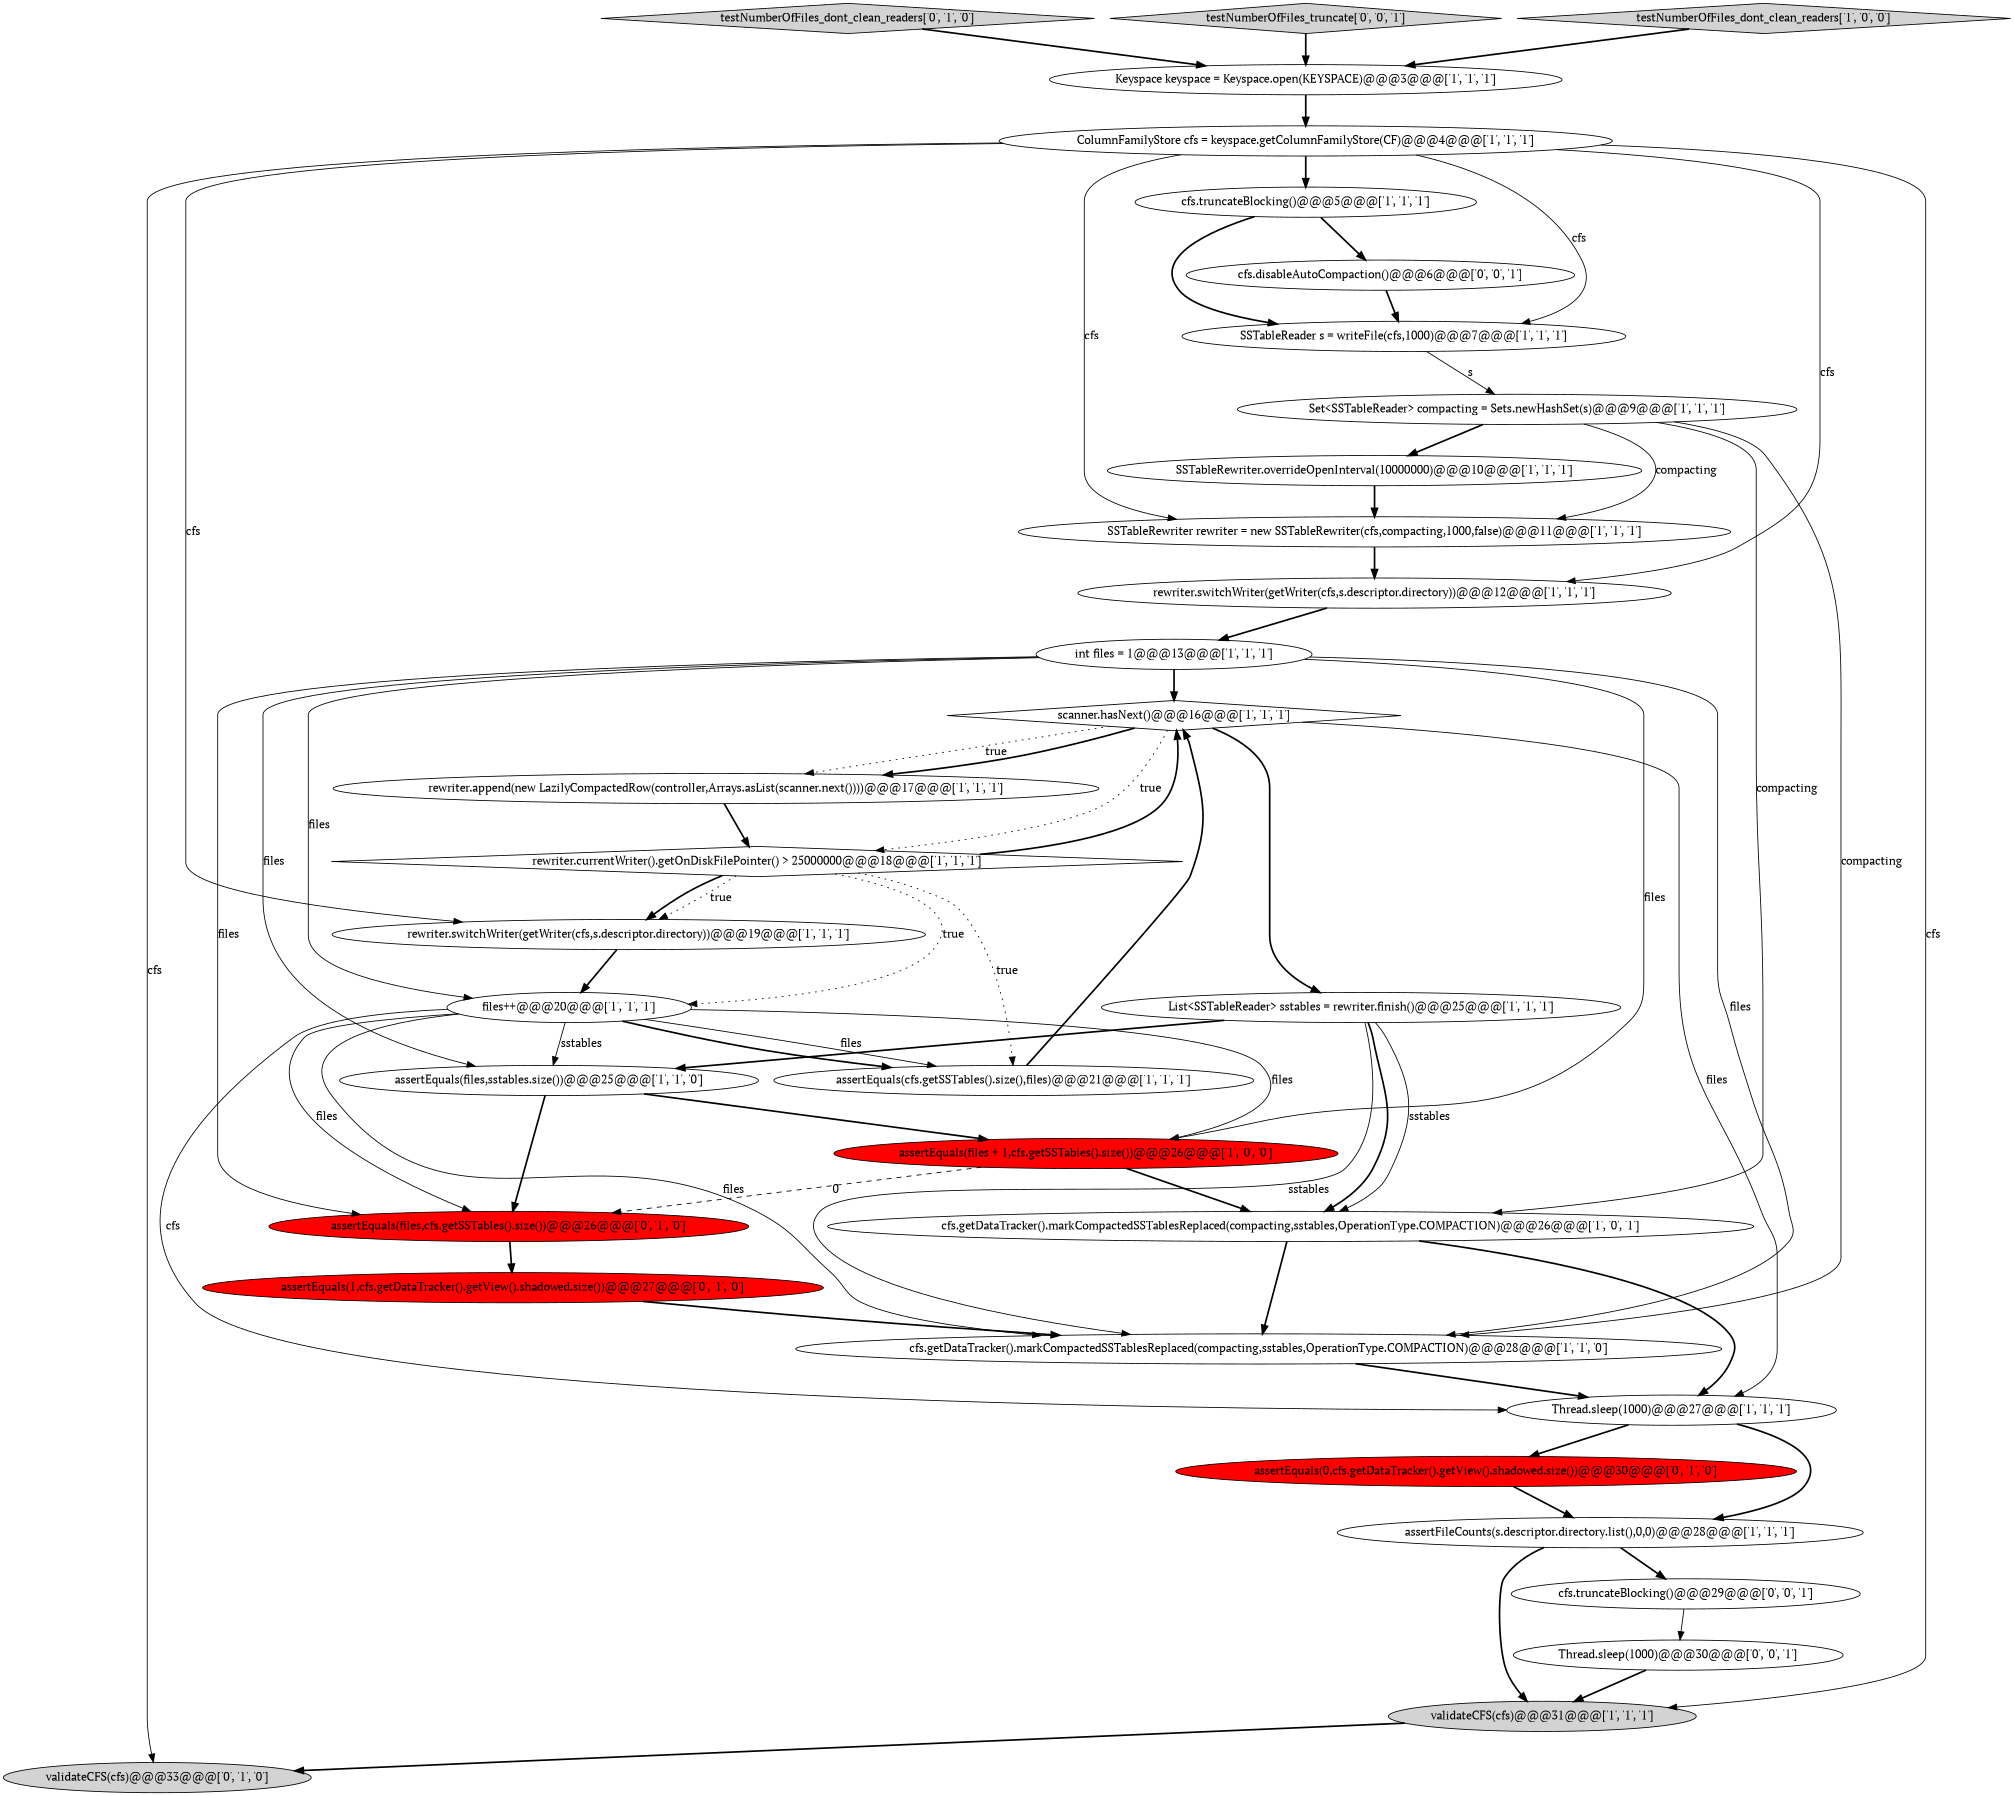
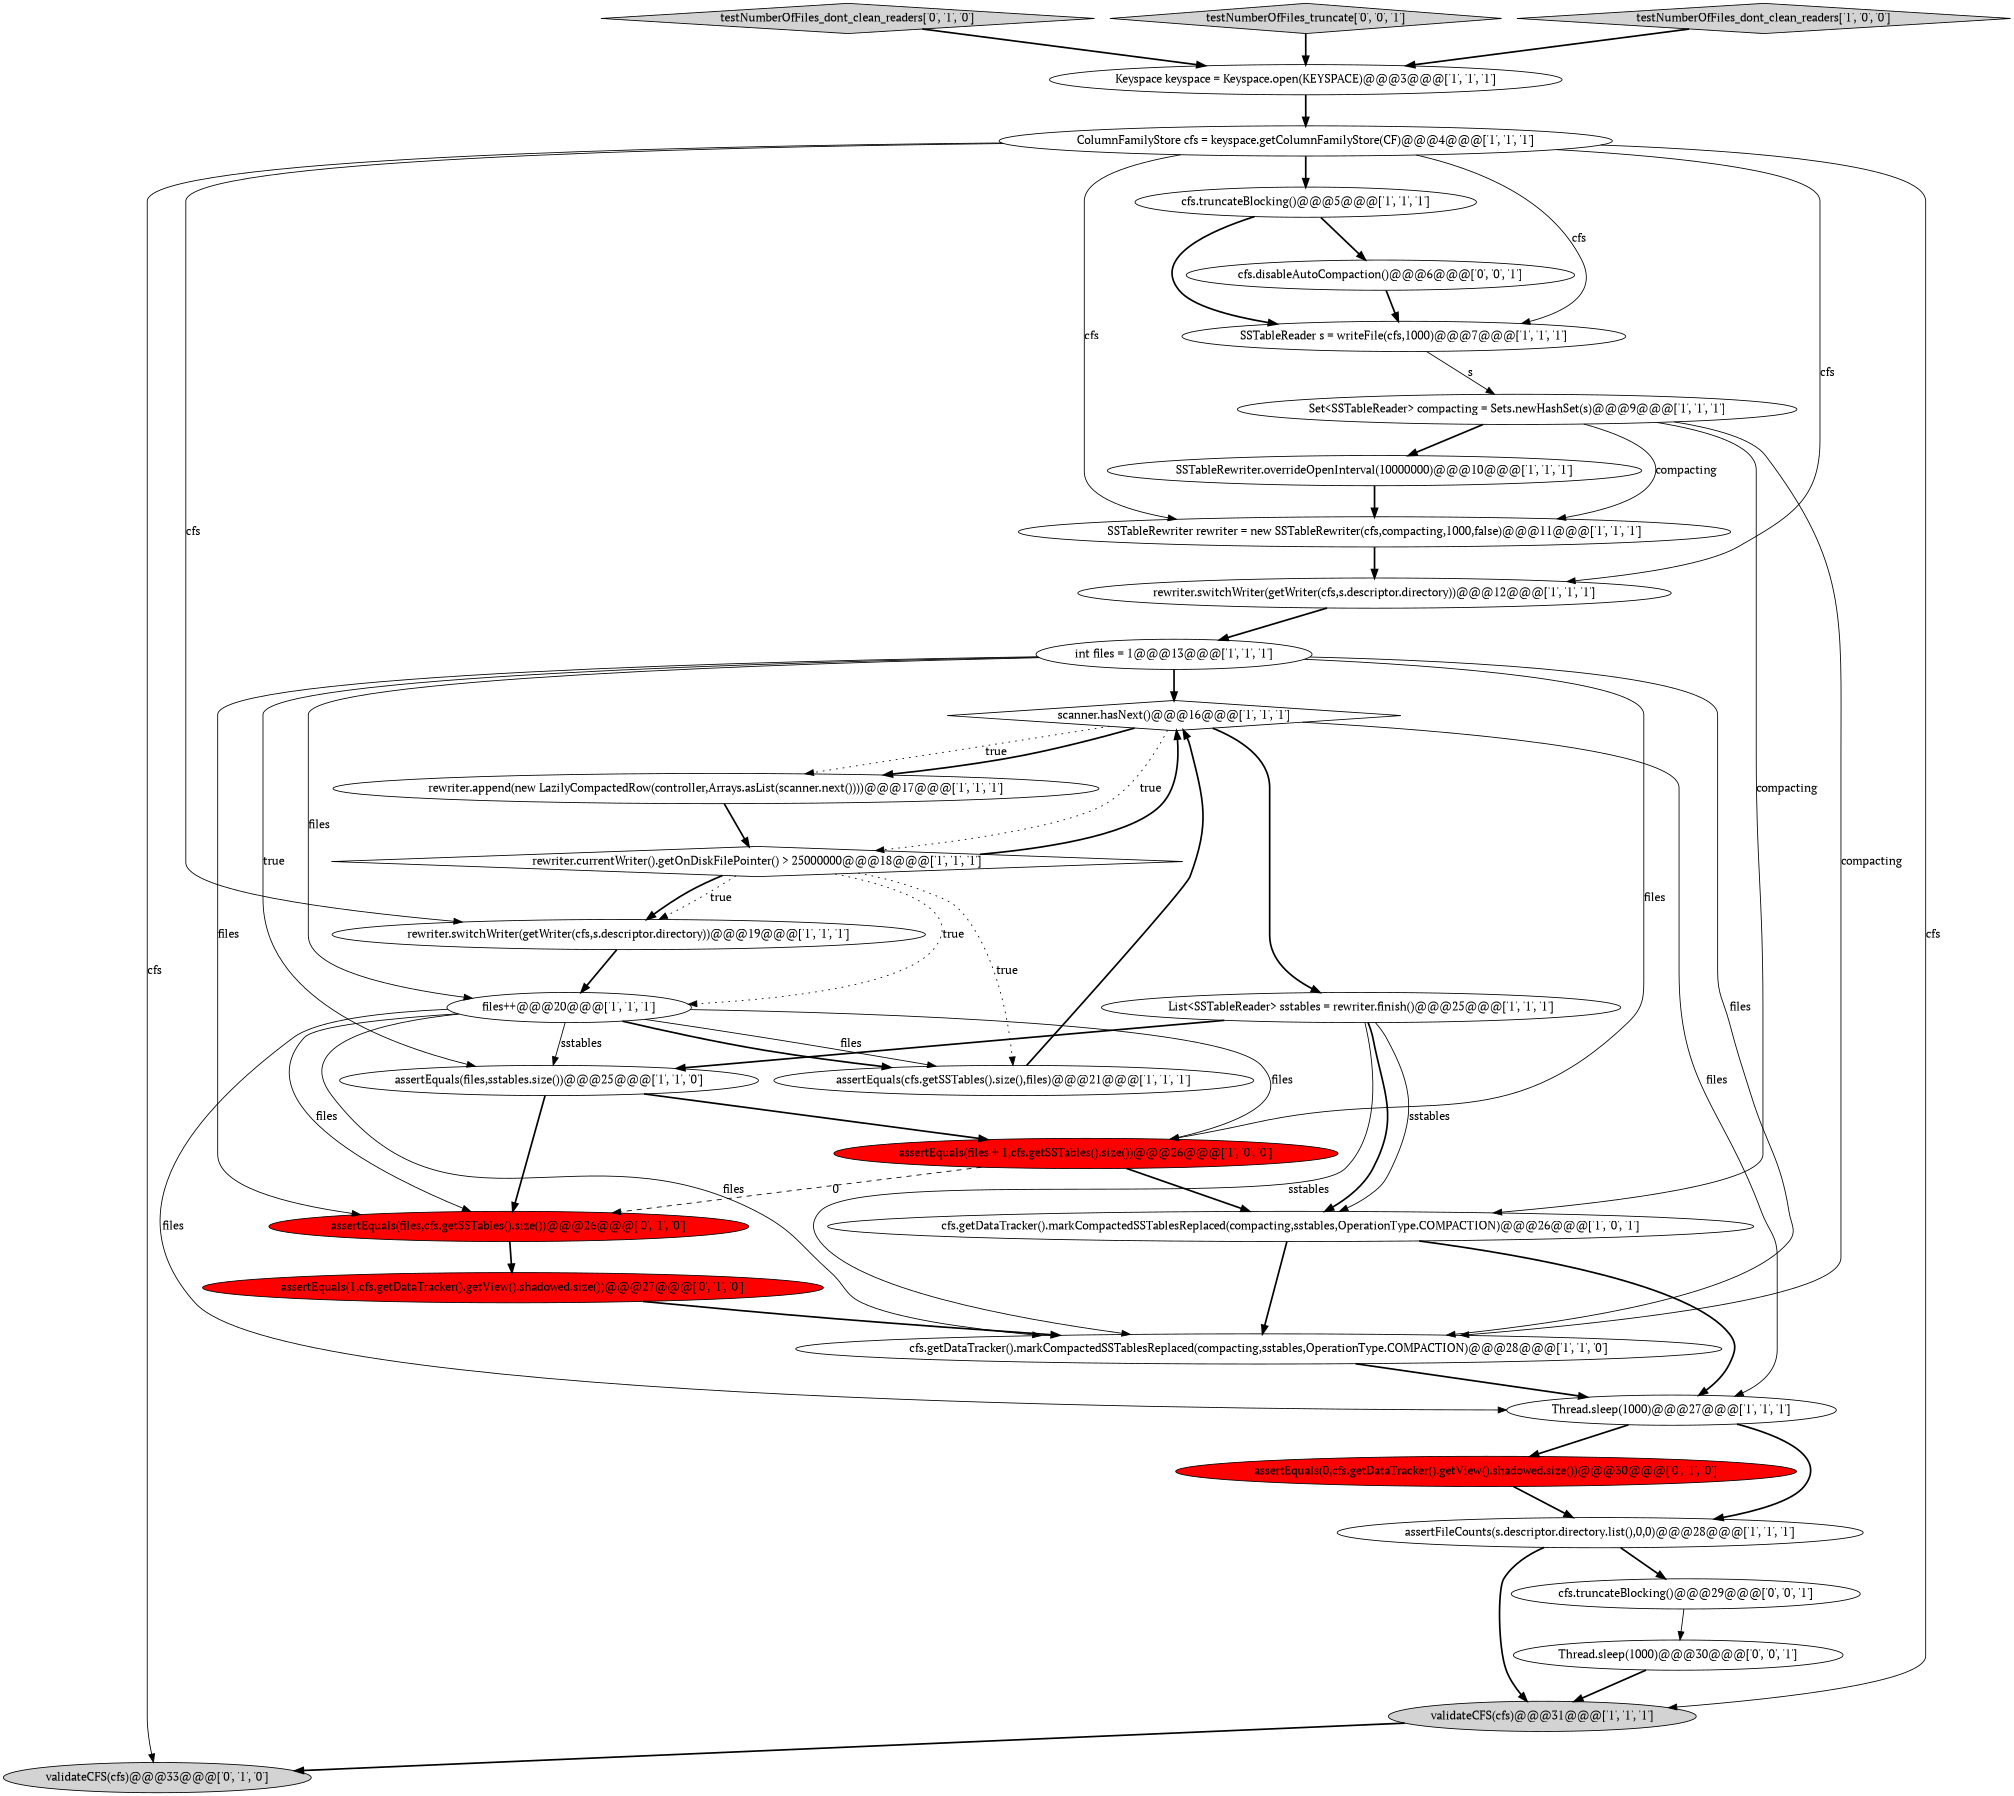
(274, 862) -> (274, 862)
(173, 1226) -> (173, 1226)
